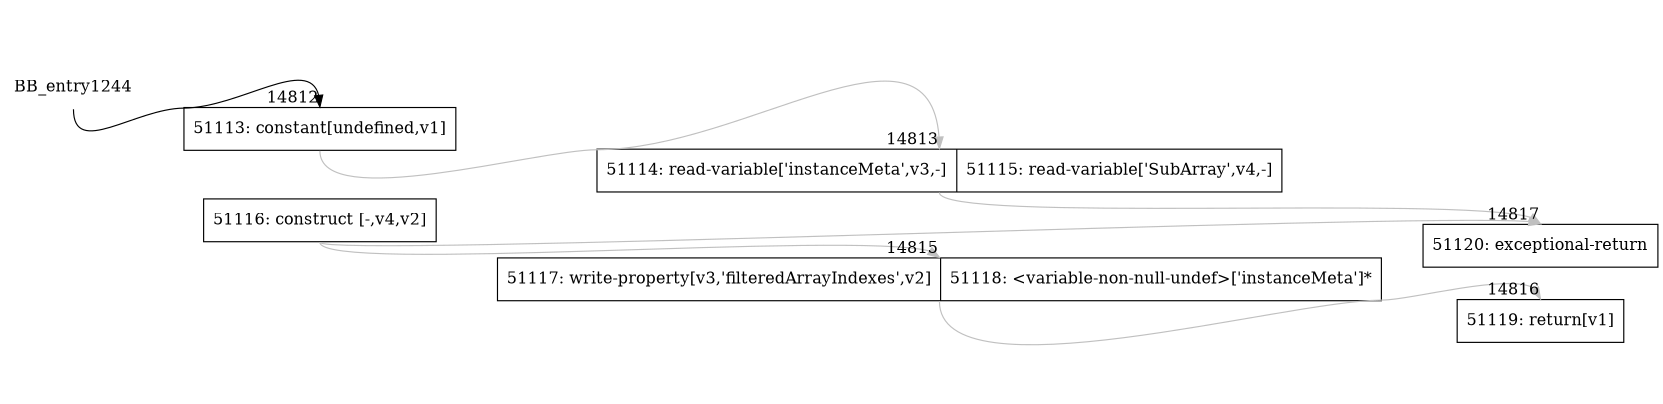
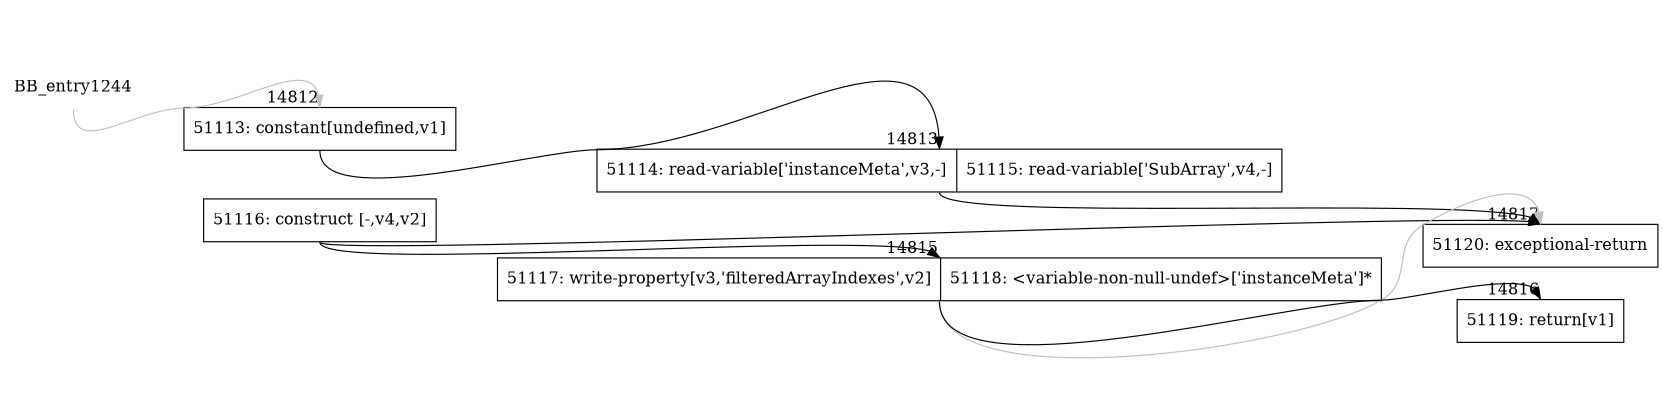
(193, 107) -> (193, 107)
(643, 145) -> (643, 145)
(1234, 208) -> (1234, 208)
(924, 233) -> (924, 233)
(624, 250) -> (624, 250)
(1229, 322) -> (1229, 322)
none -> (1261, 338)
